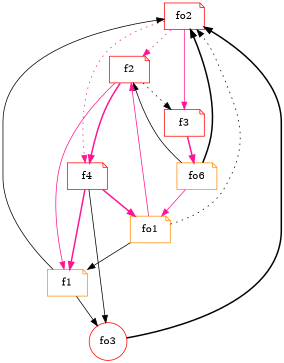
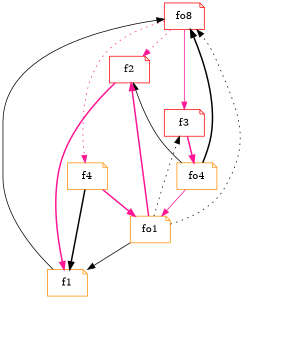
(184, 16) -> (184, 16)
(154, 94) -> (165, 180)
(102, 118) -> none
(140, 153) -> (140, 153)
(60, 164) -> (60, 164)
(87, 176) -> (87, 176)
(197, 176) -> (197, 176)
(78, 226) -> (78, 226)
(108, 342) -> none
